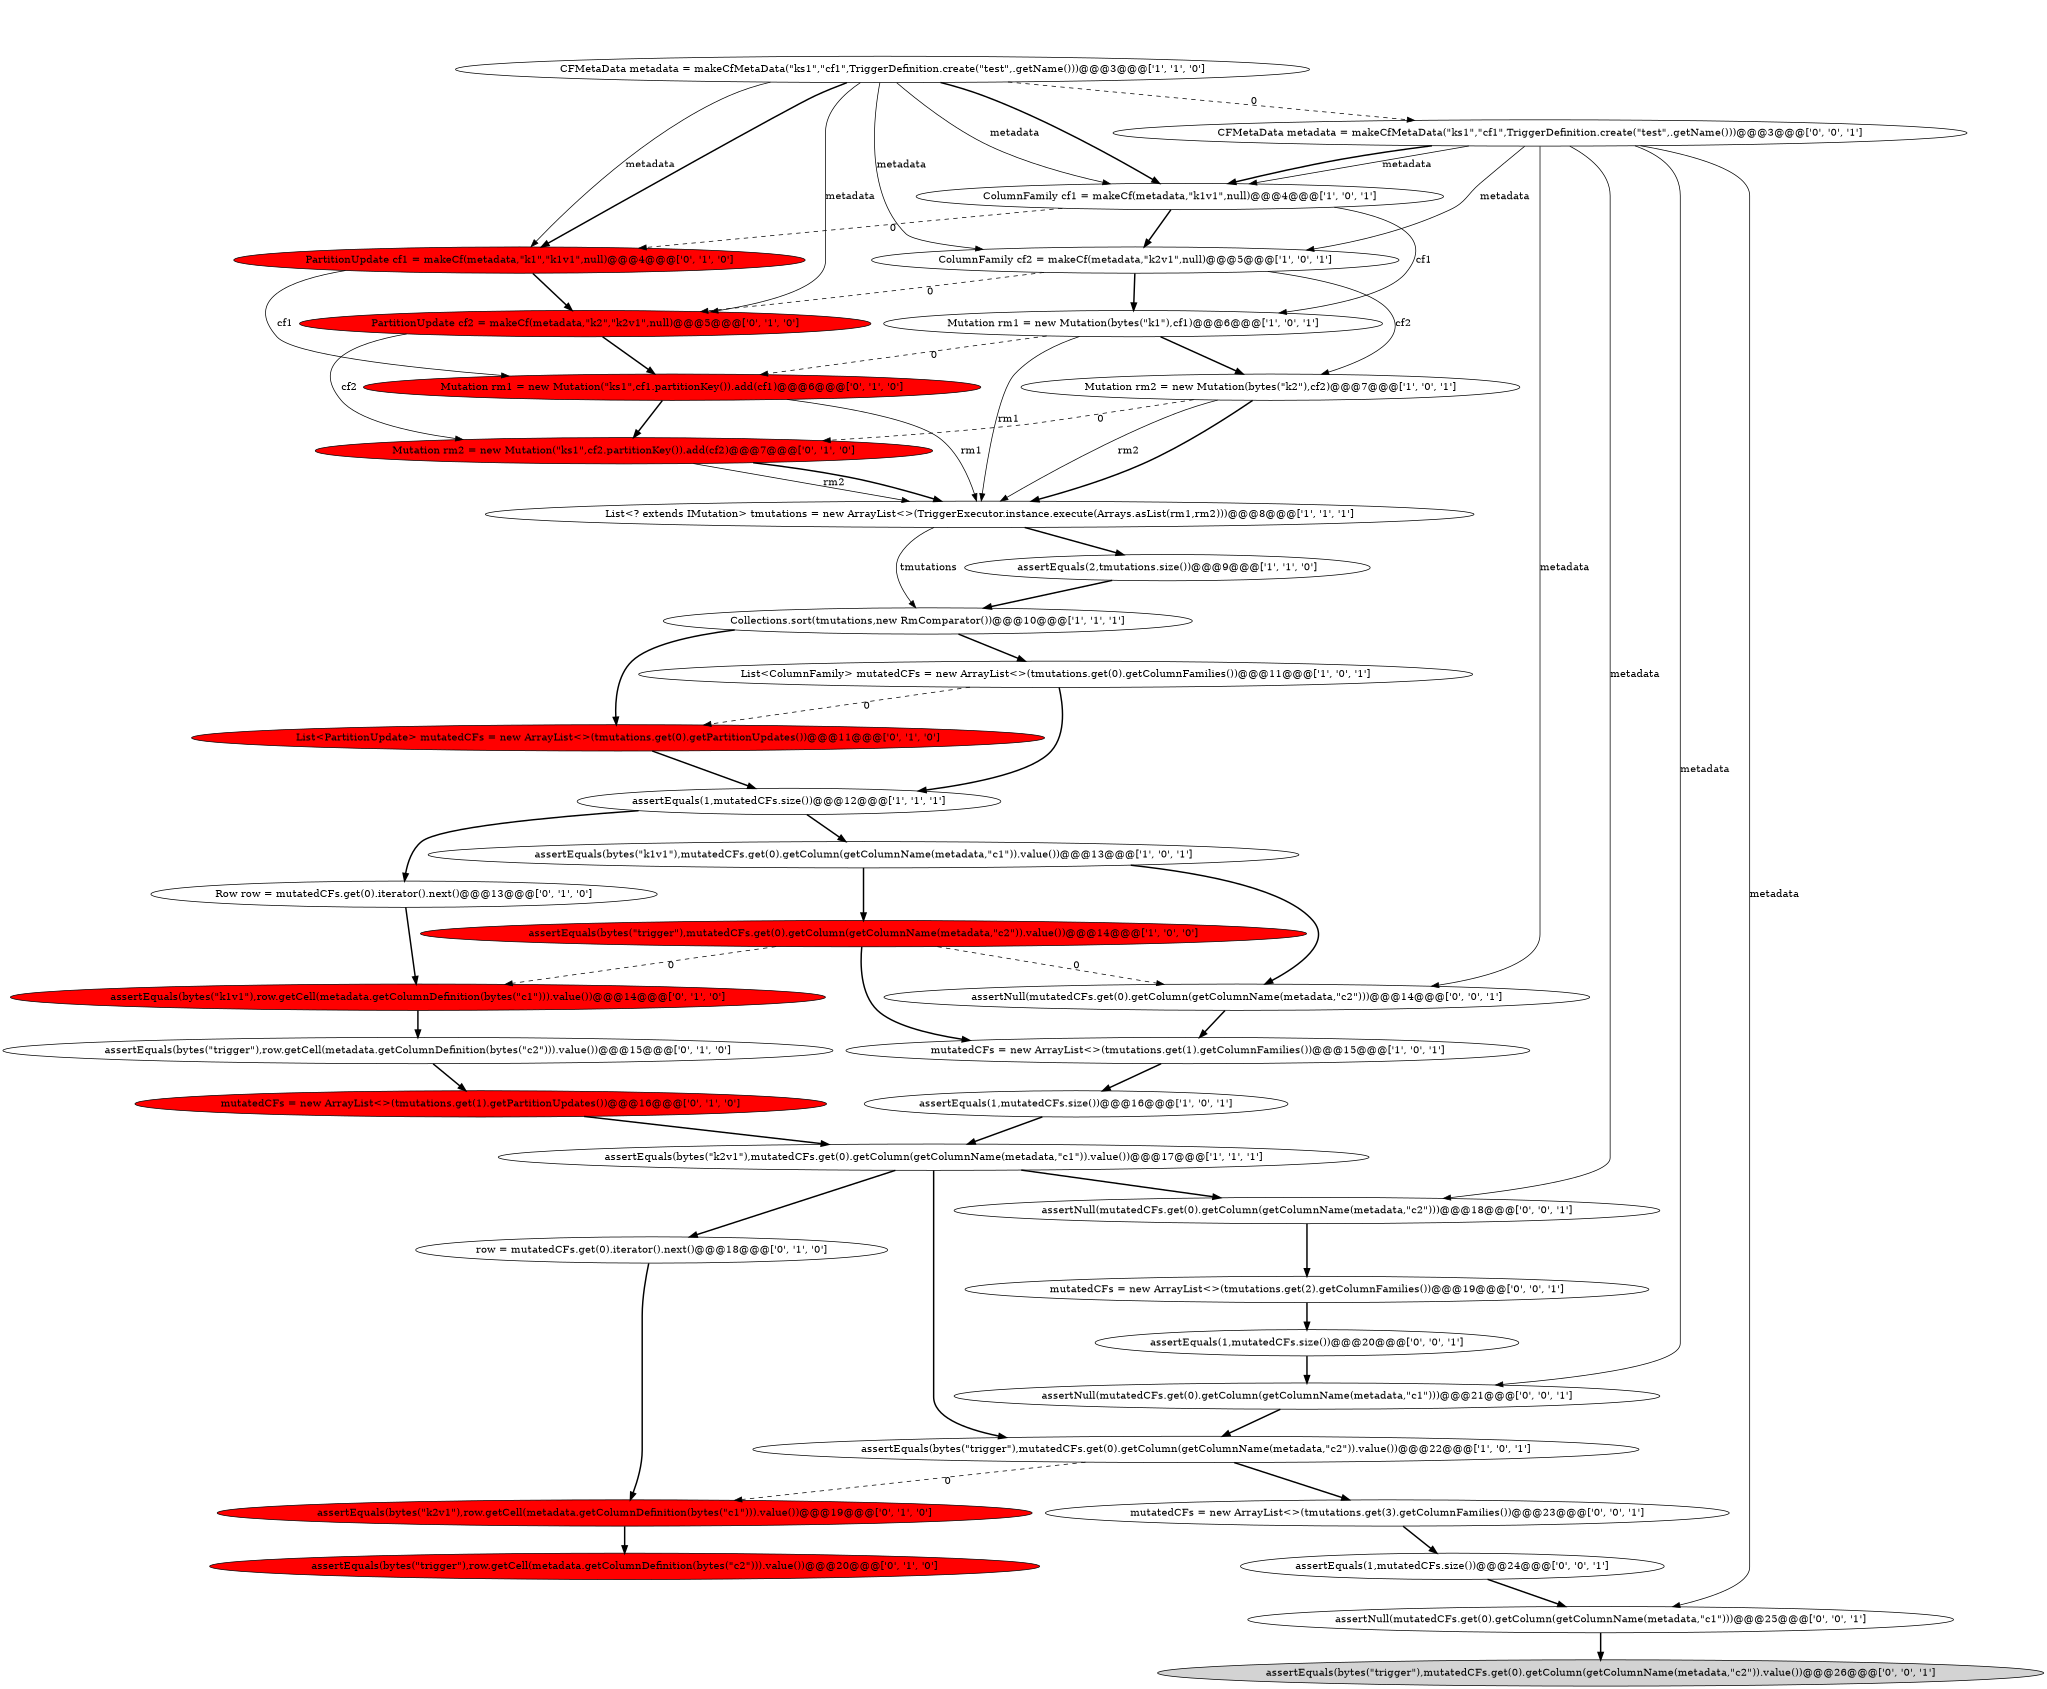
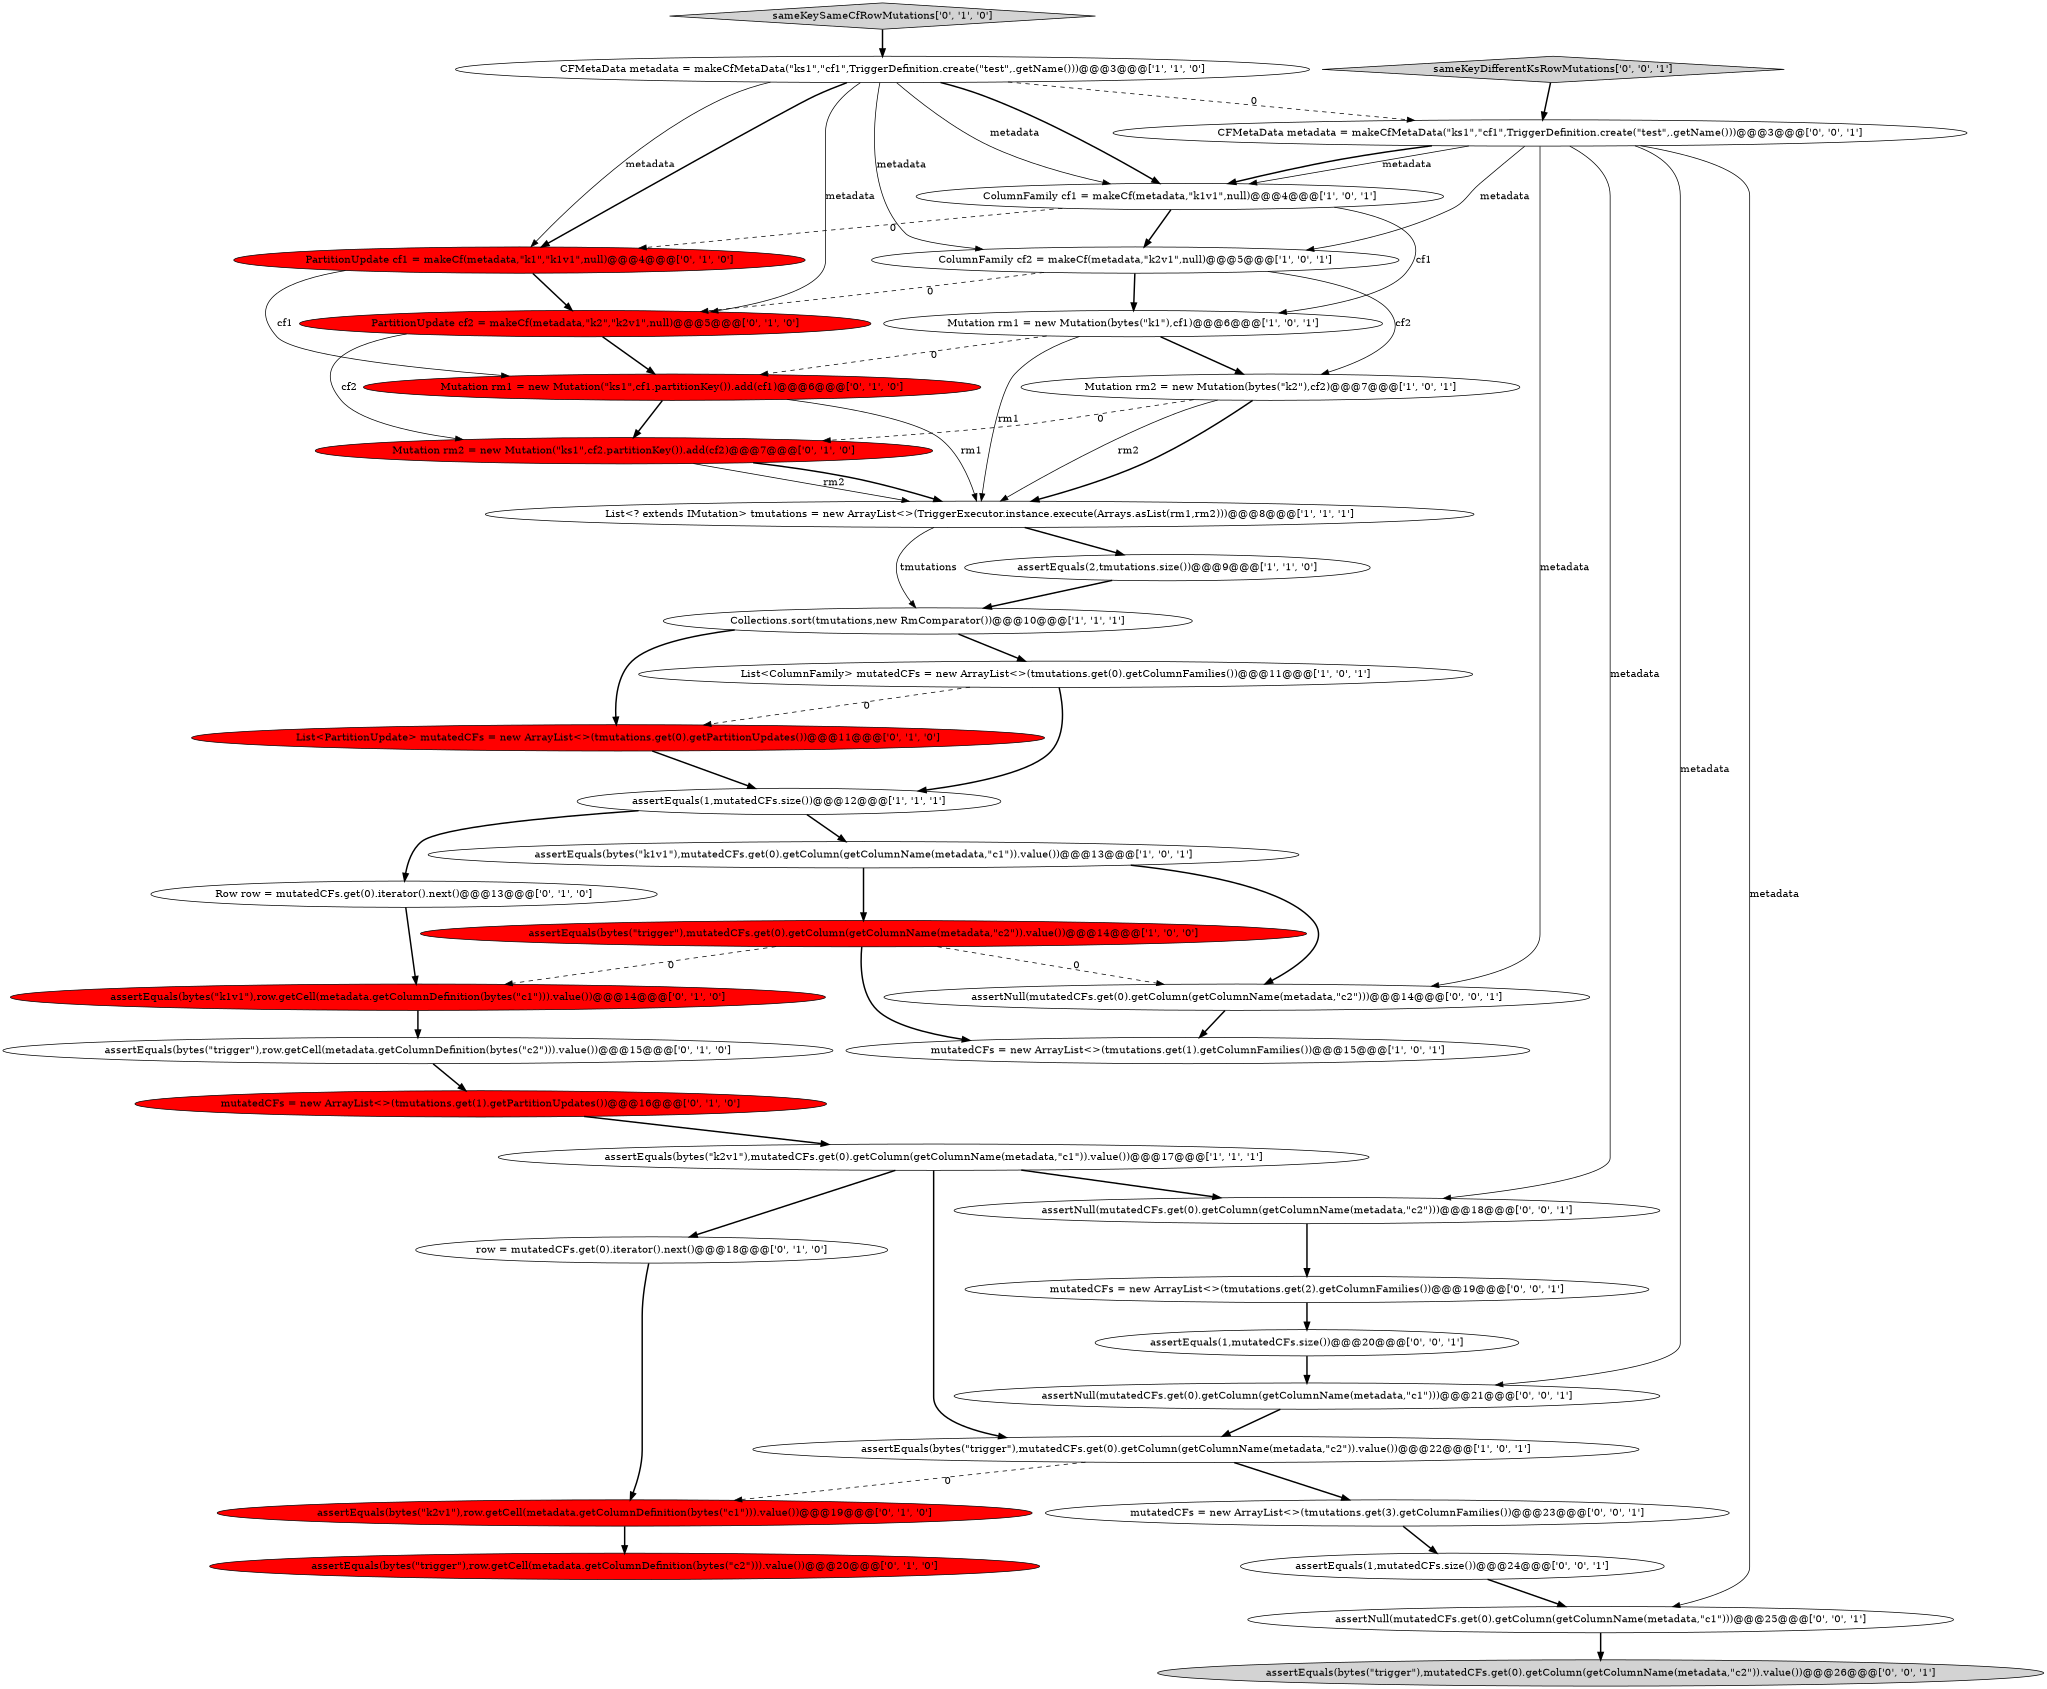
none -> (883, 16)
none -> (1553, 69)
(1076, 1104) -> none
